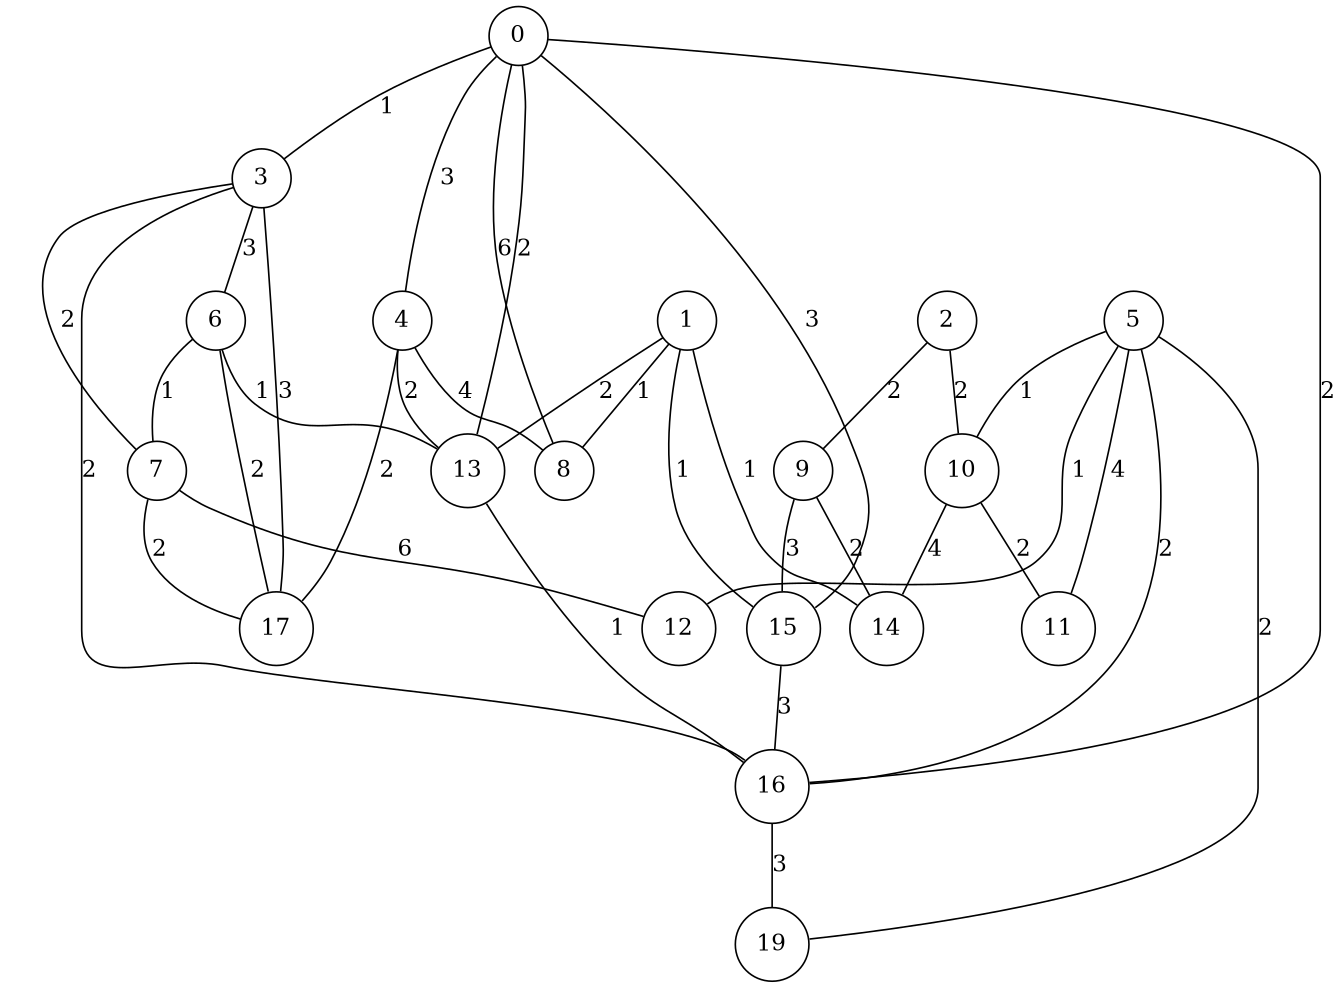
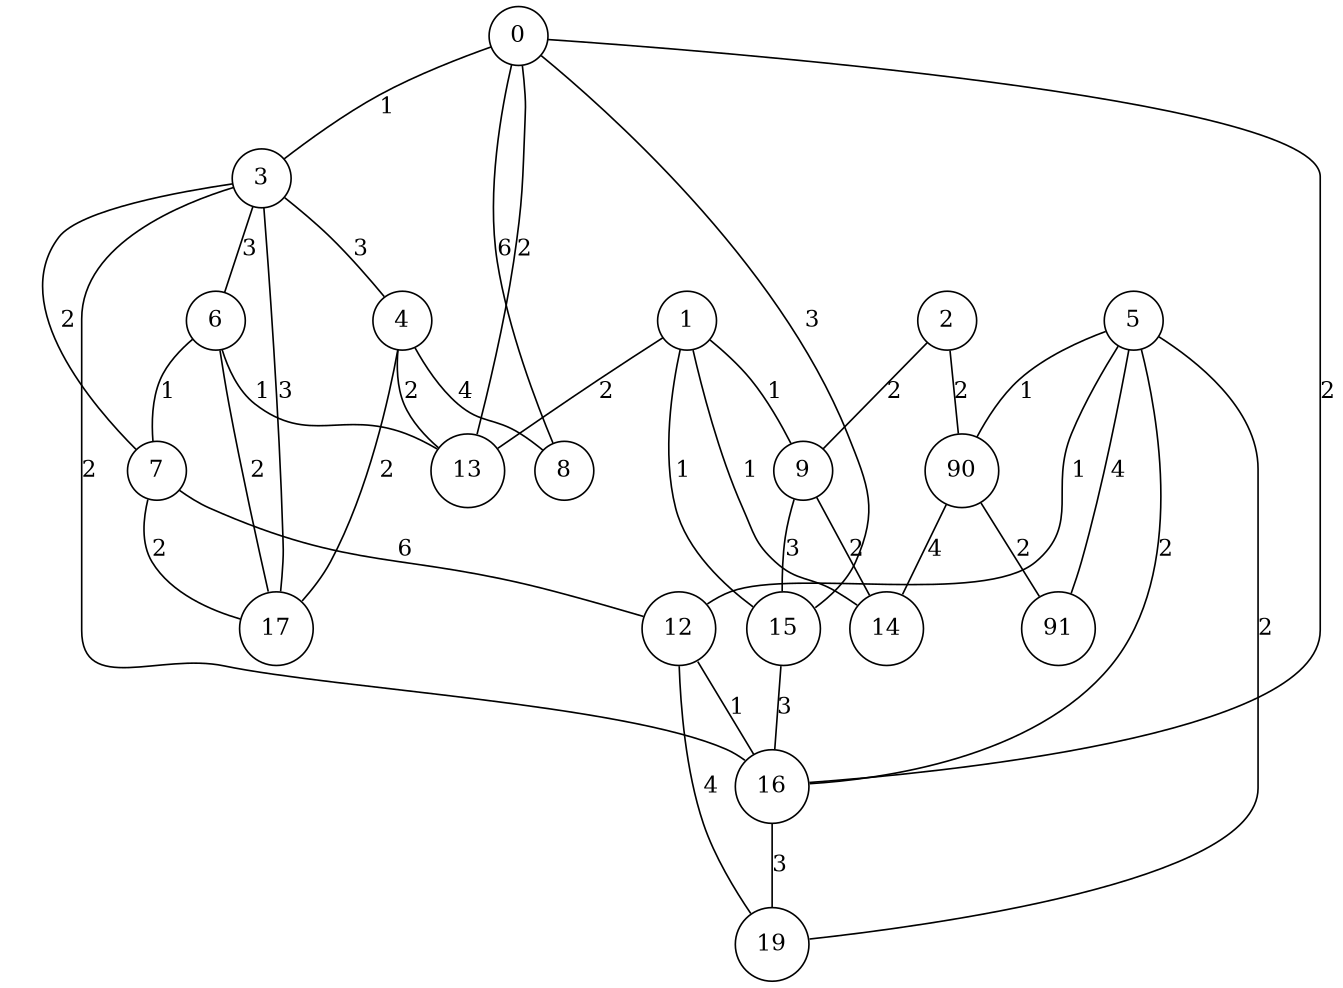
(434, 166) -> (337, 244)
(626, 396) -> (757, 387)
(962, 471) -> (962, 471)
(1058, 629) -> (1058, 629)
(597, 652) -> (726, 708)
none -> (695, 796)
